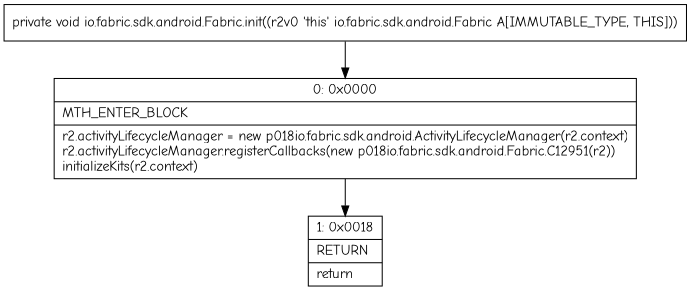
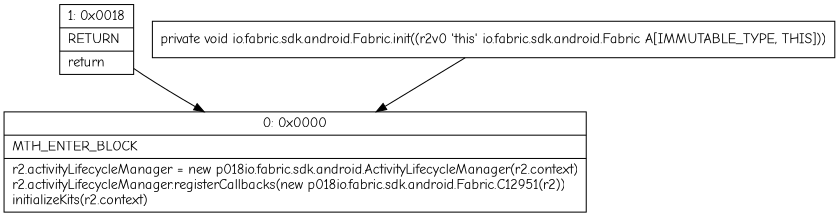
(345, 192) -> (164, 88)
